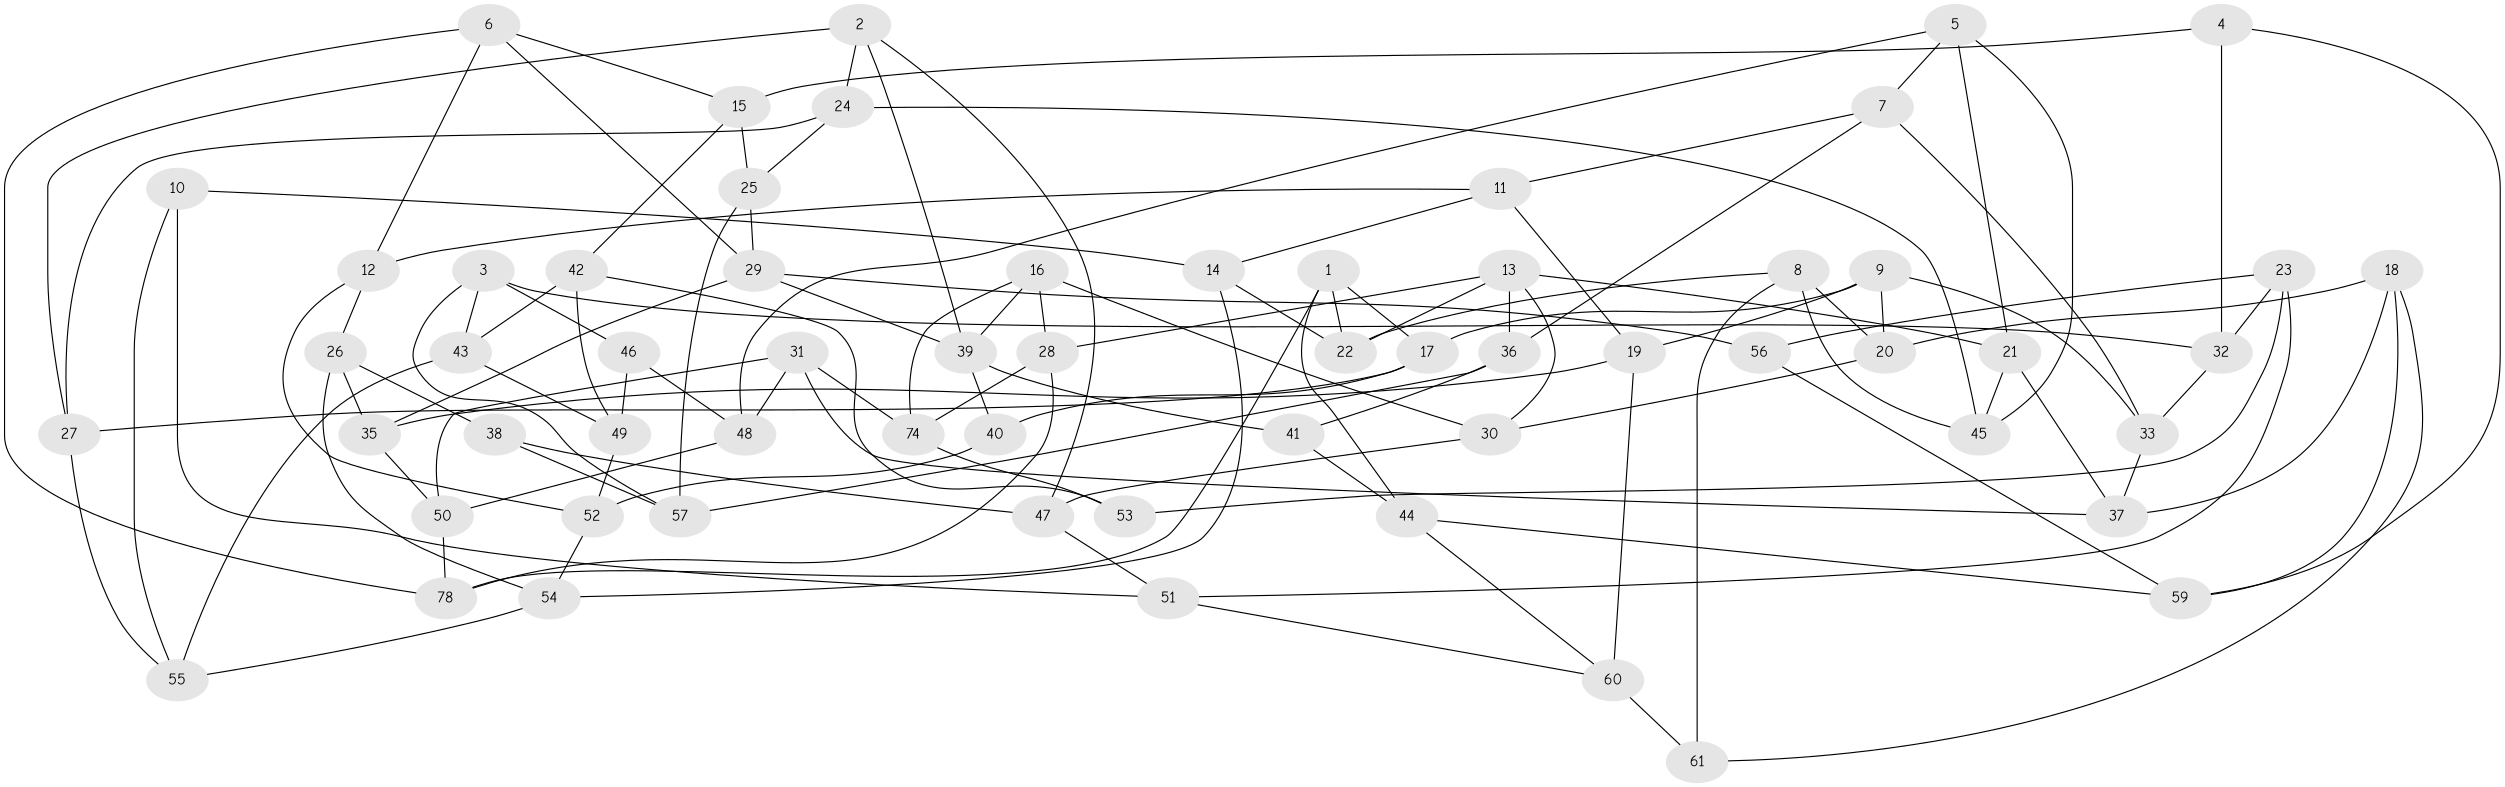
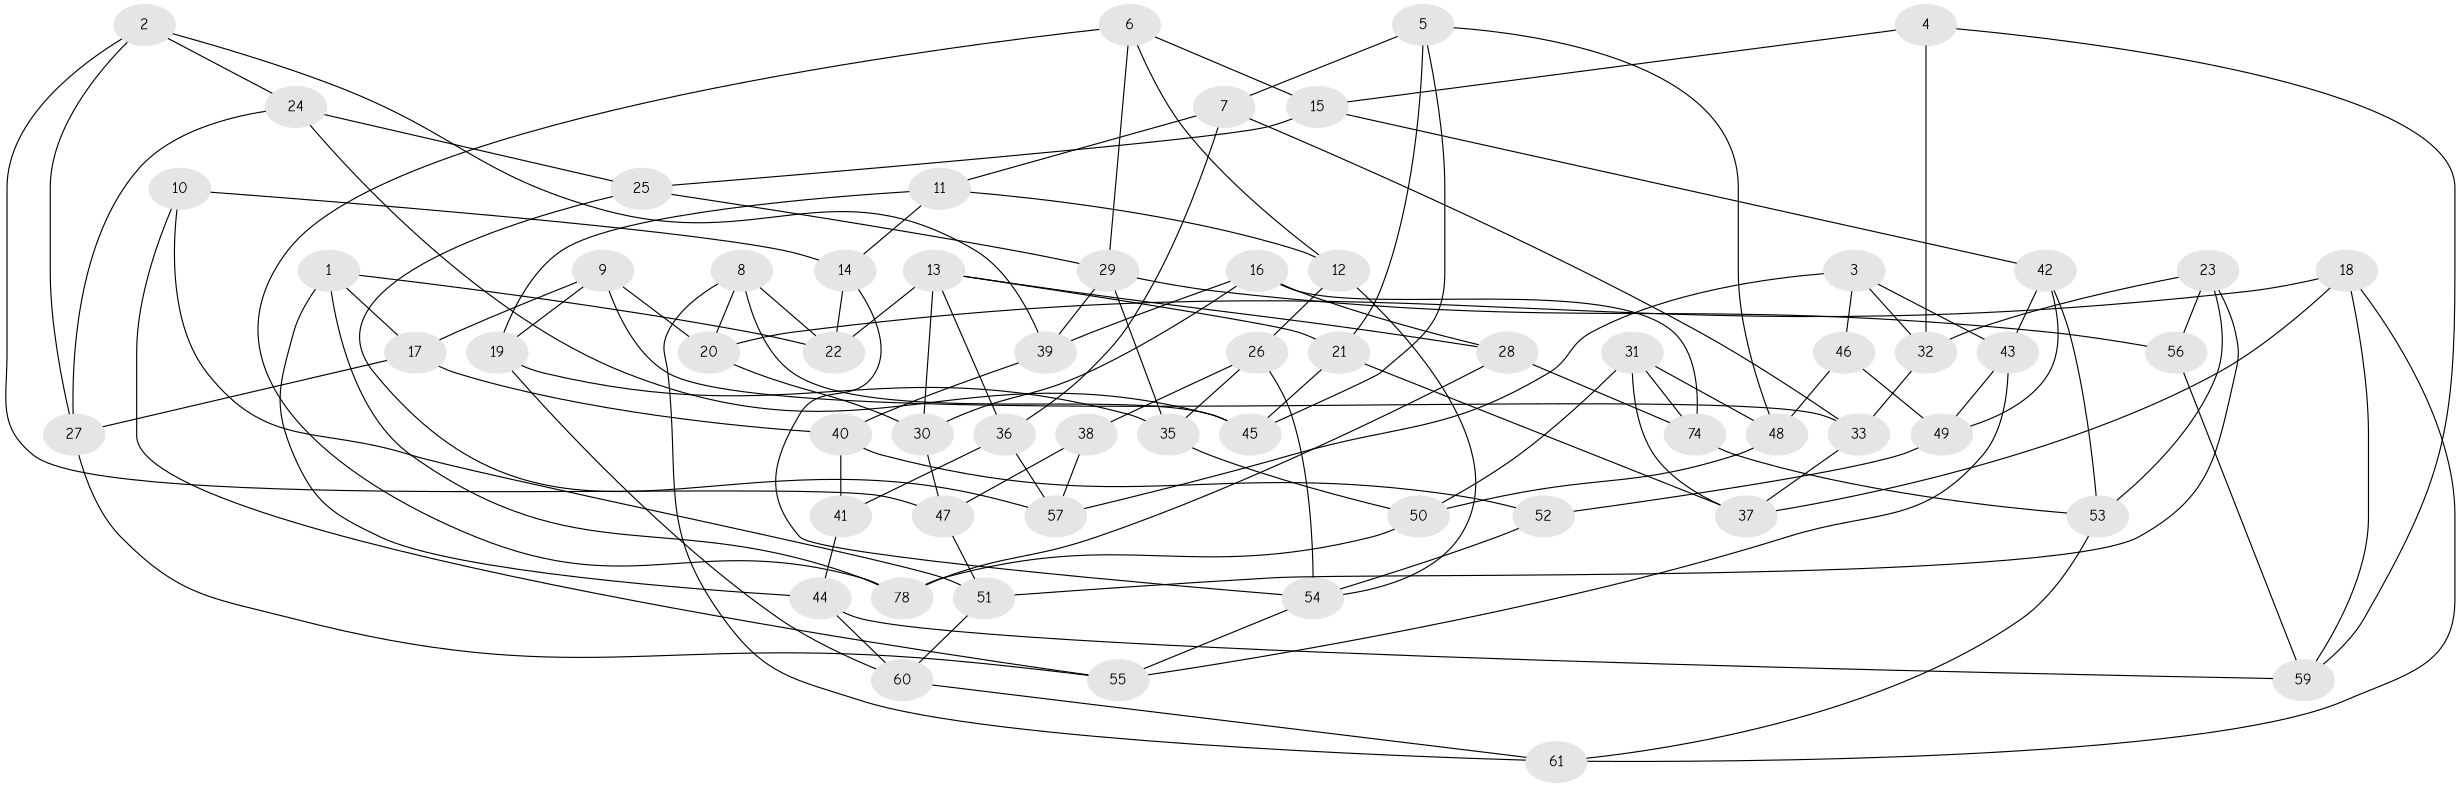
(1145, 409) -> (841, 474)
(343, 462) -> (1473, 461)
none -> (1863, 697)
